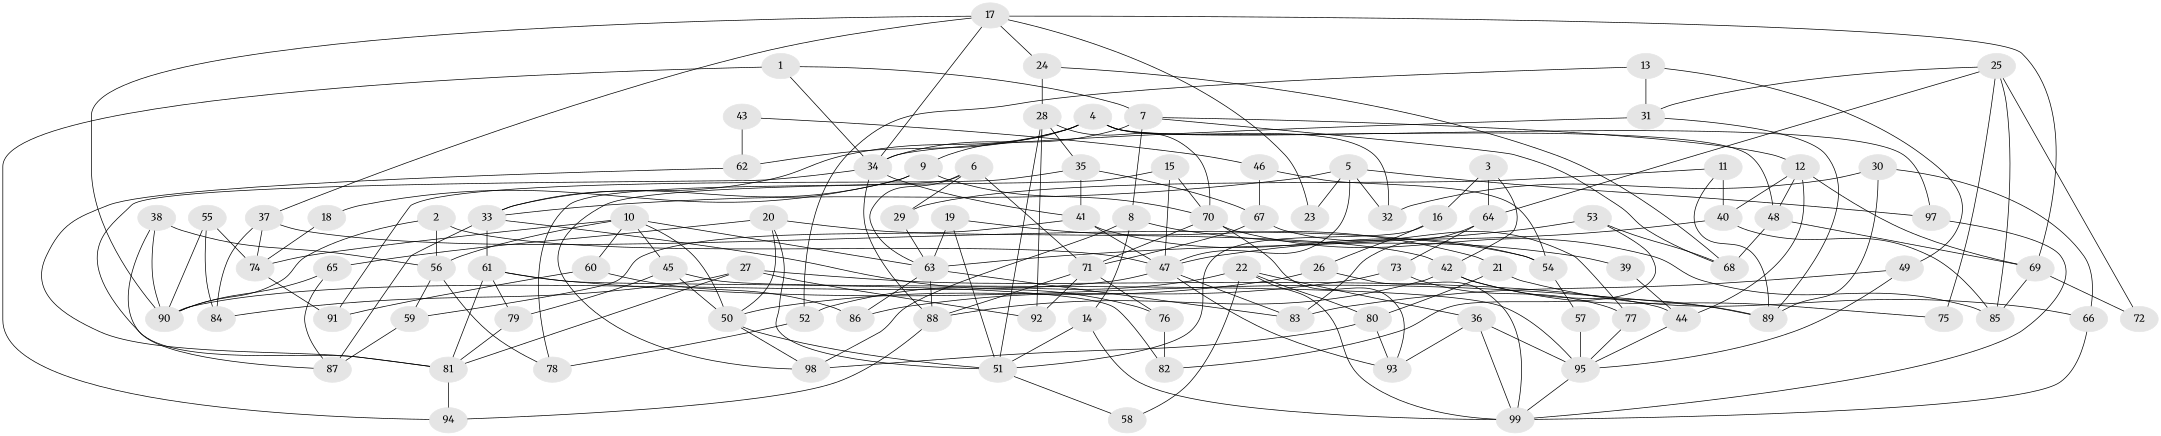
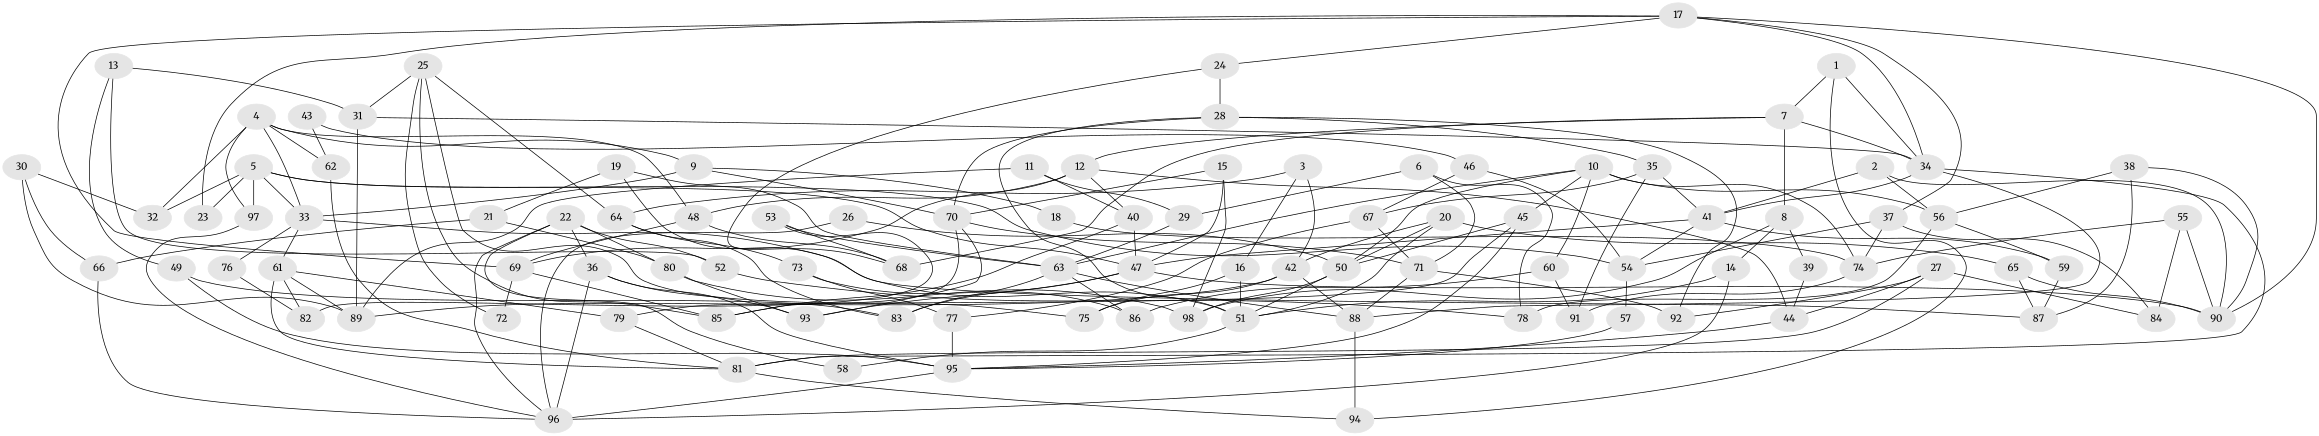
(876, 203) -> none
none -> (978, 205)
(764, 249) -> (1778, 196)
(1357, 252) -> (1184, 289)
(1126, 294) -> none
(1515, 420) -> (554, 420)
